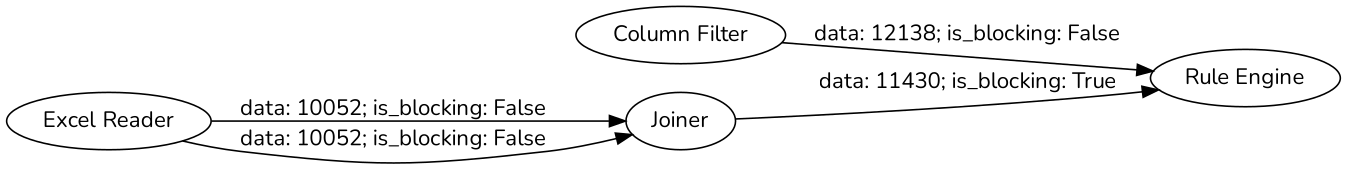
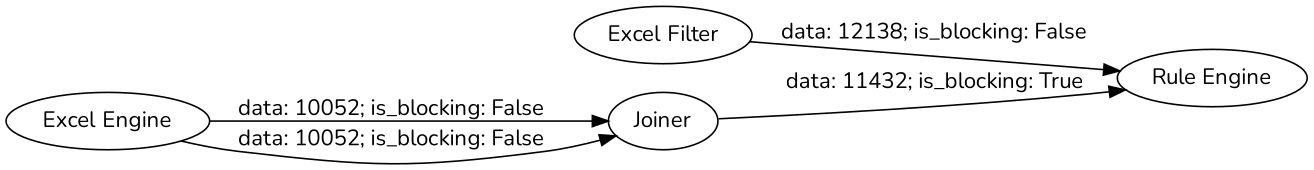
(681, 35) -> (663, 35)
(968, 82) -> (935, 82)
(109, 121) -> (108, 121)
